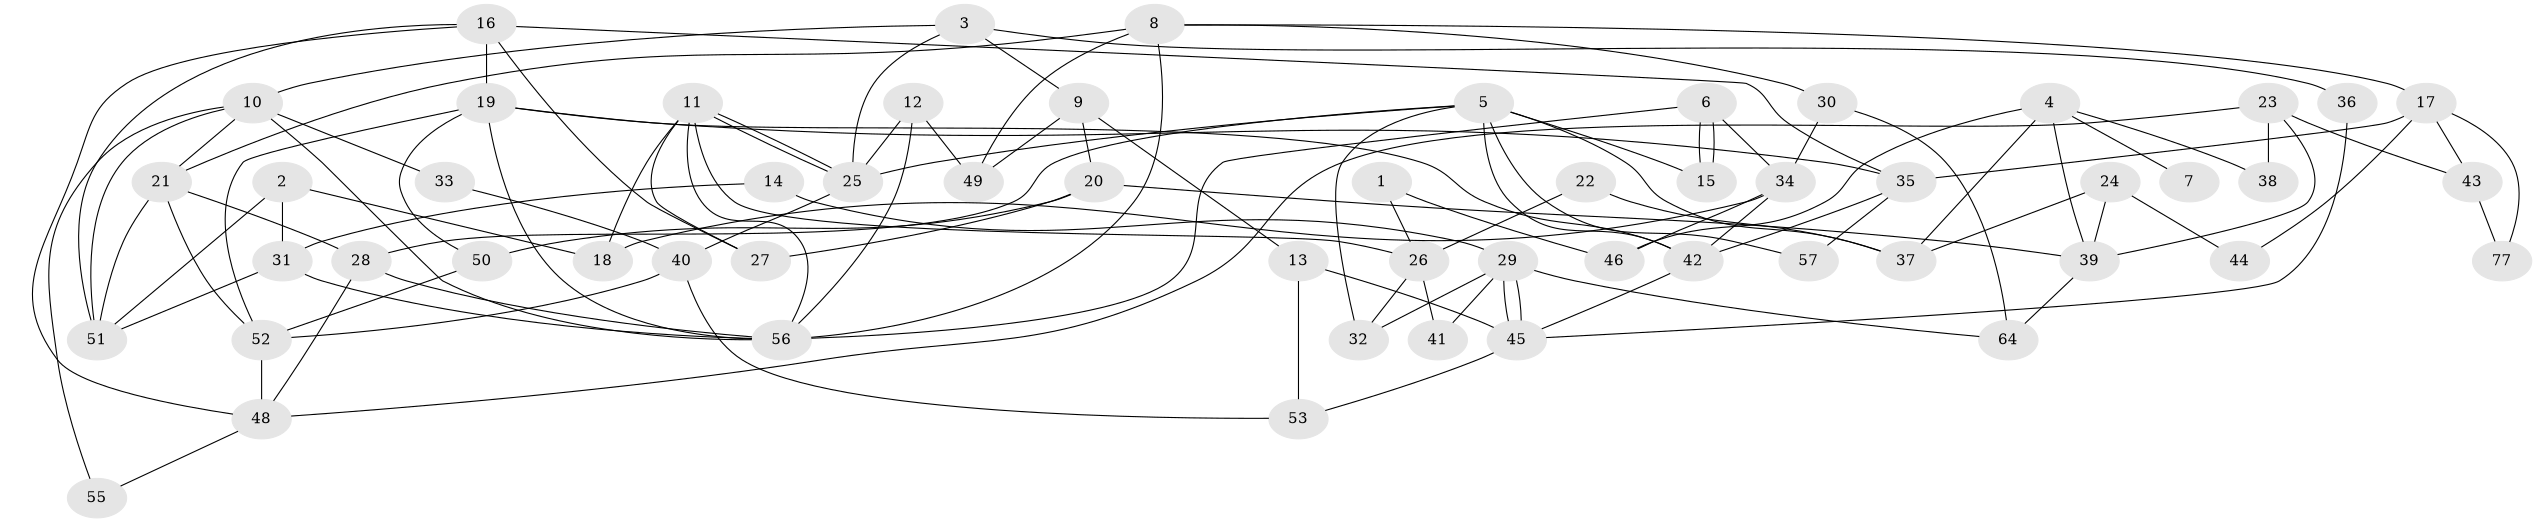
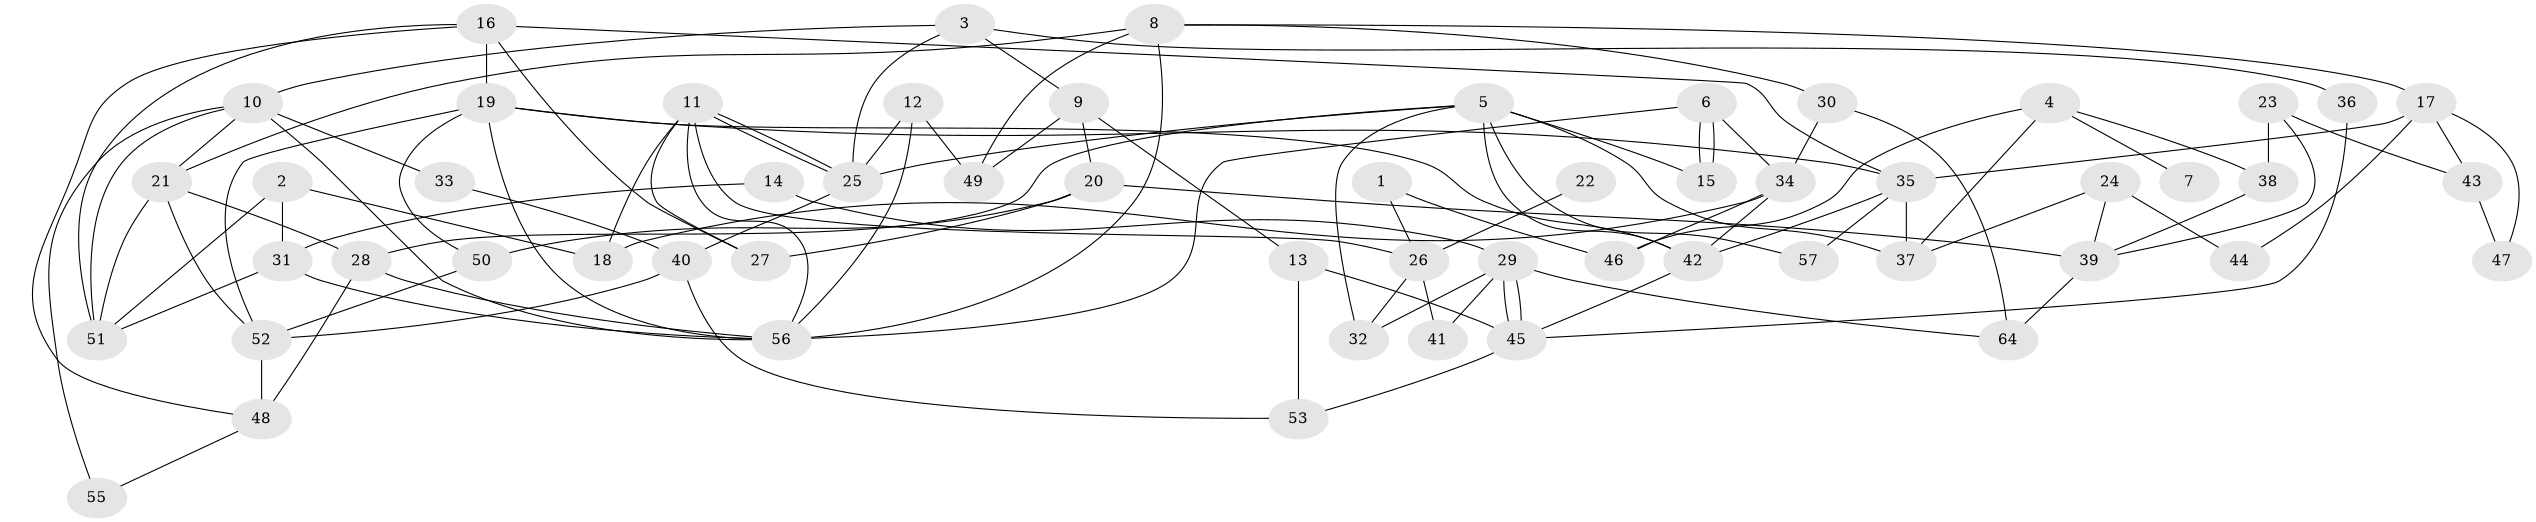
(2066, 183) -> (2187, 220)
(1296, 190) -> none
(1745, 224) -> (1906, 222)
(2502, 261) -> (2502, 261)
